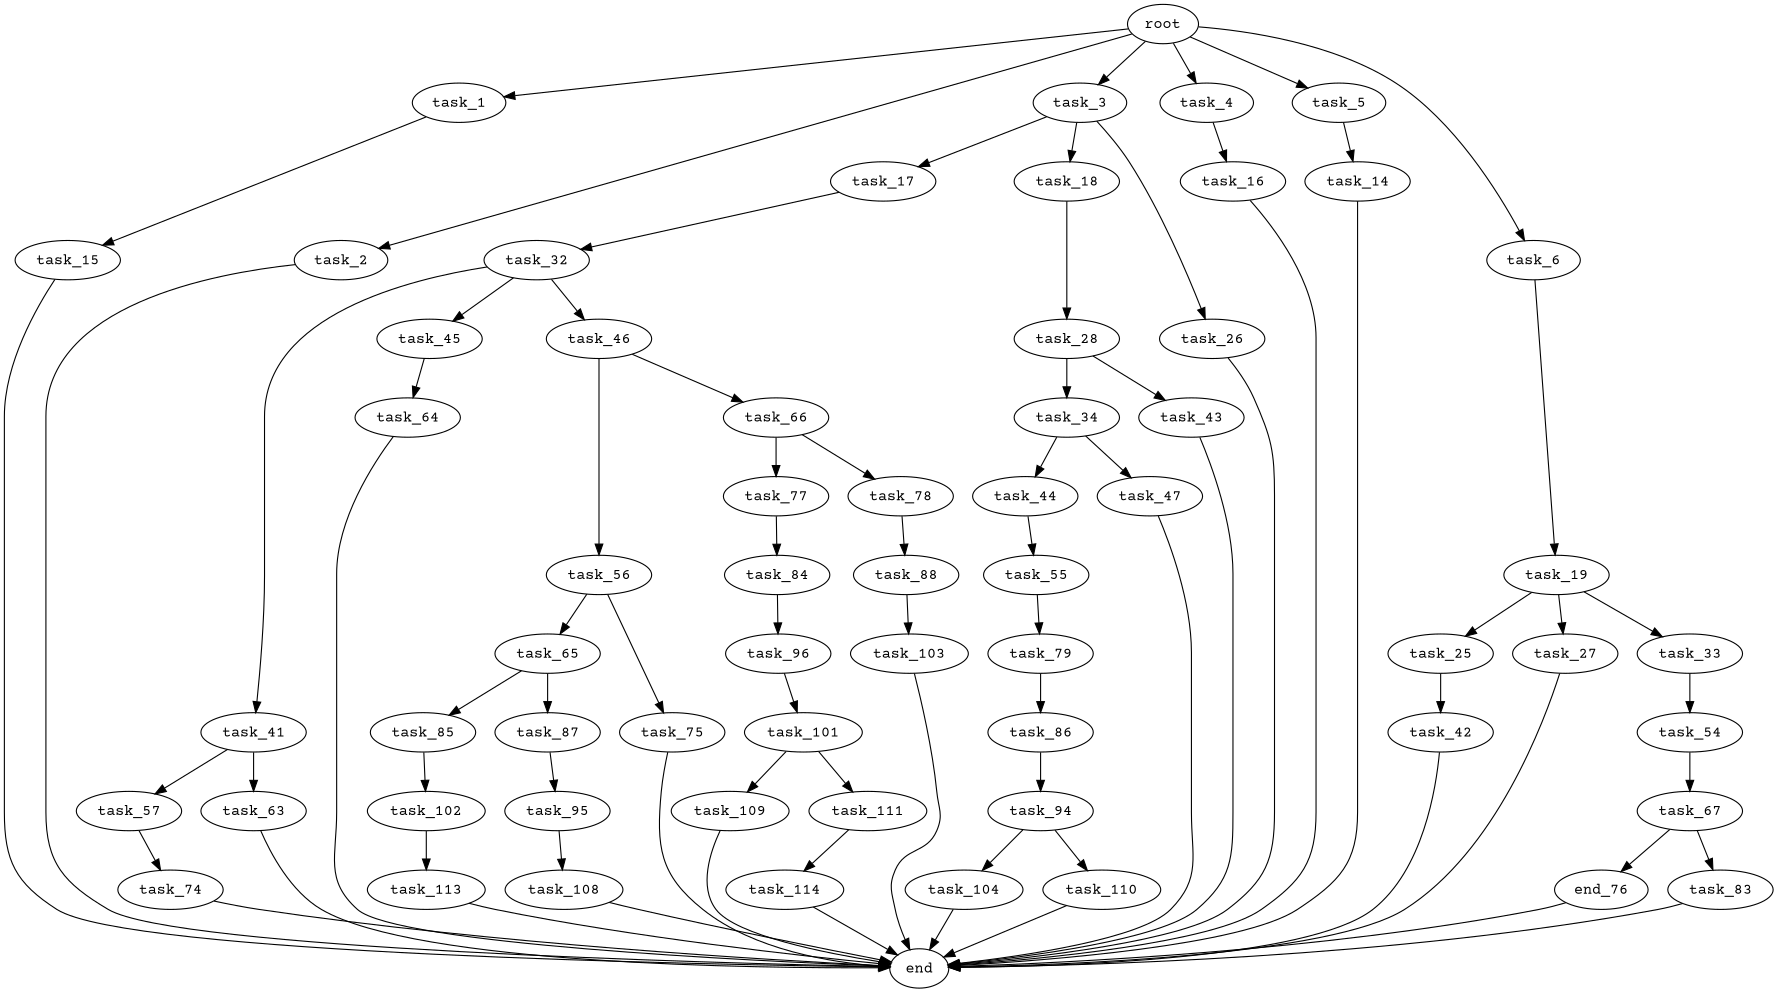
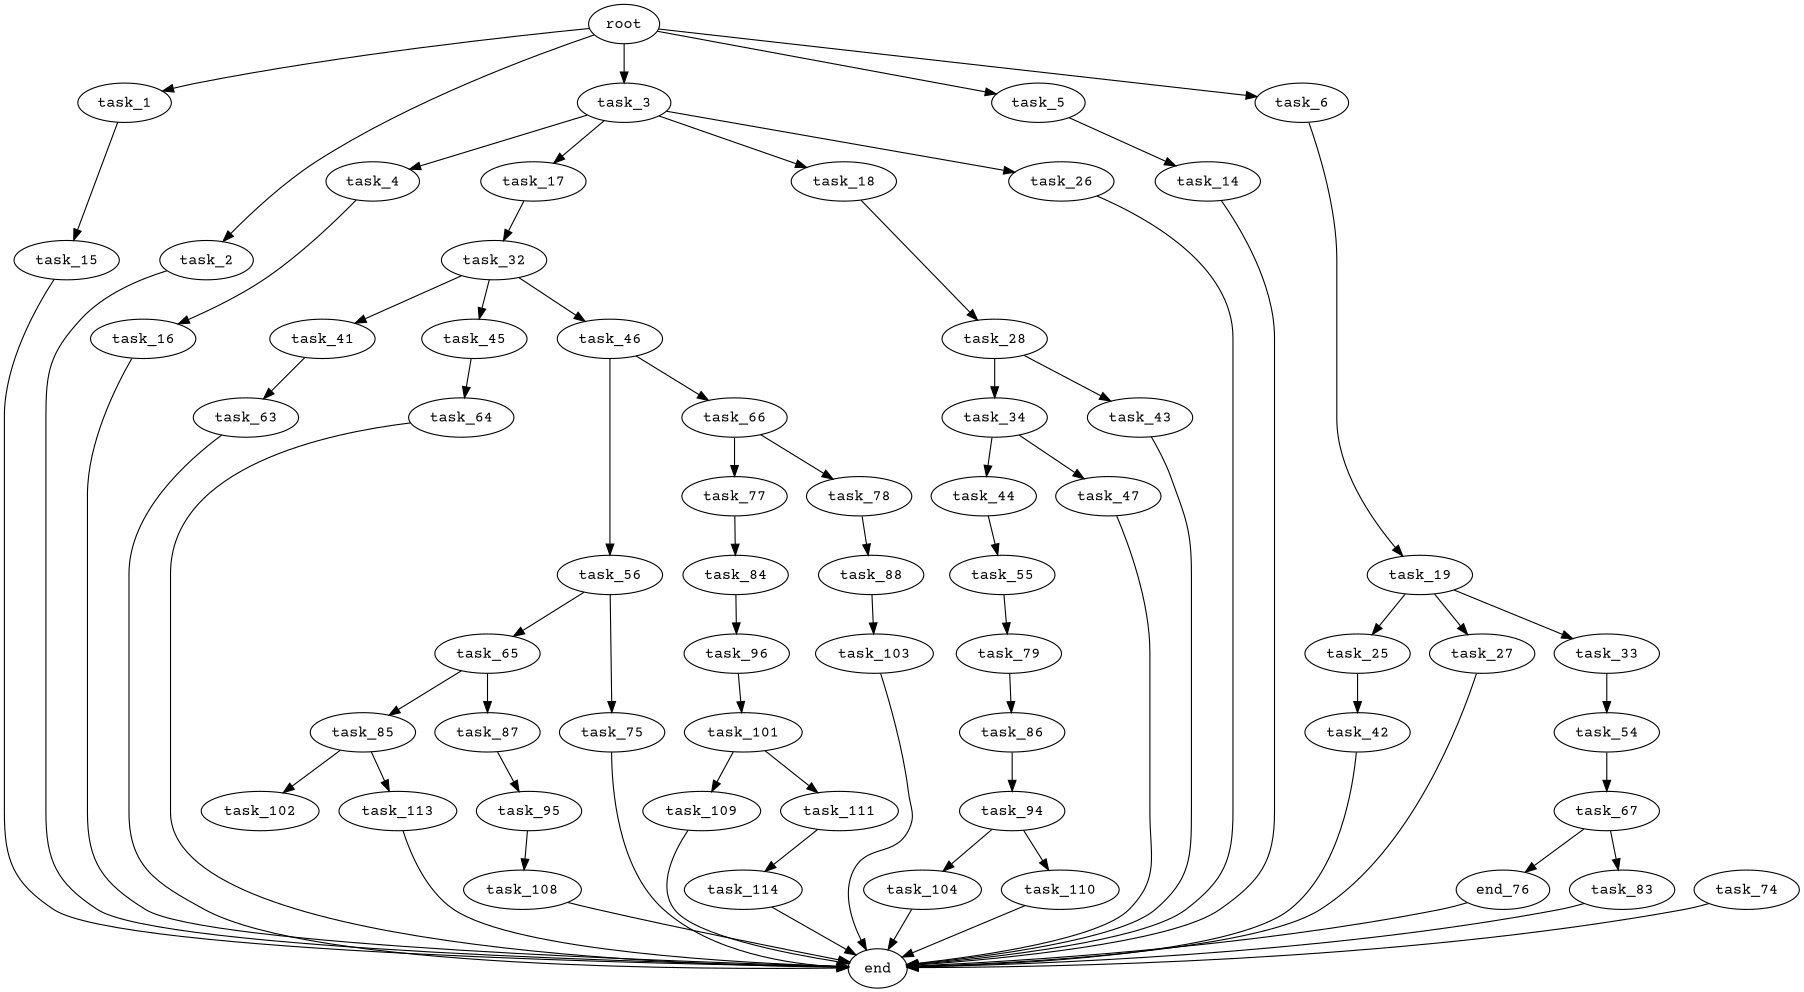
(1182, 58) -> (504, 141)
(129, 811) -> none
(426, 845) -> (378, 766)
